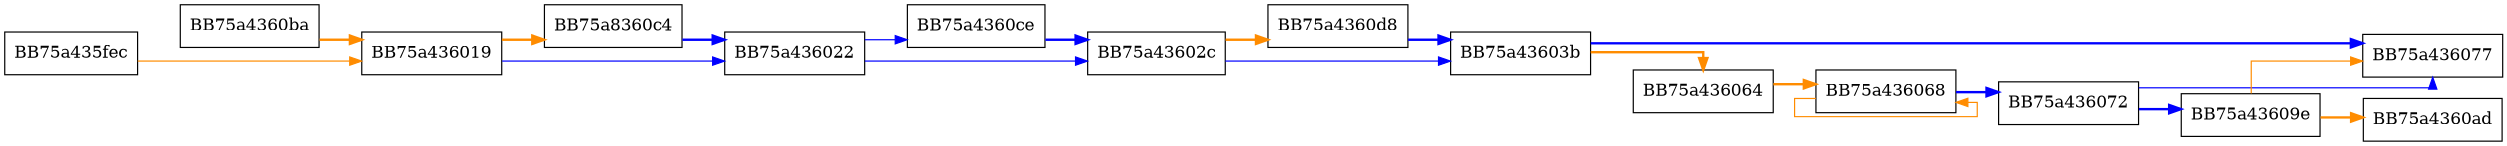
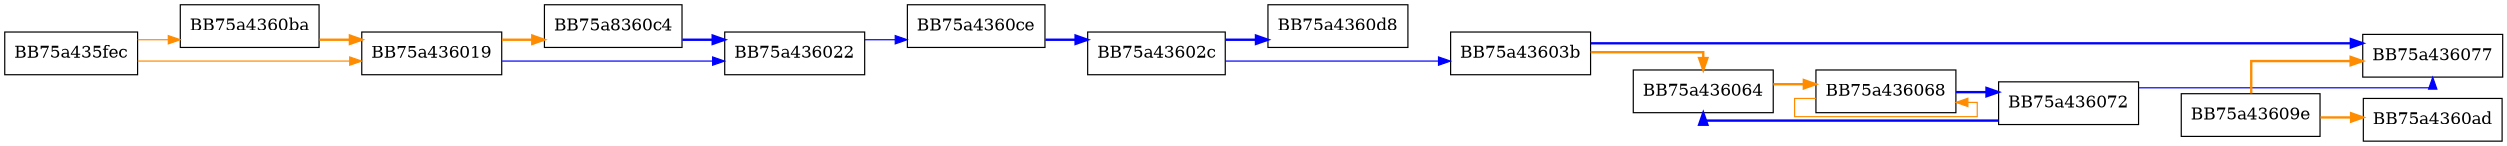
none -> (153, 40)
(1241, 40) -> (1241, 40)
(1423, 40) -> none
(970, 61) -> none
(2285, 61) -> (2285, 61)
(2154, 109) -> (1784, 121)
